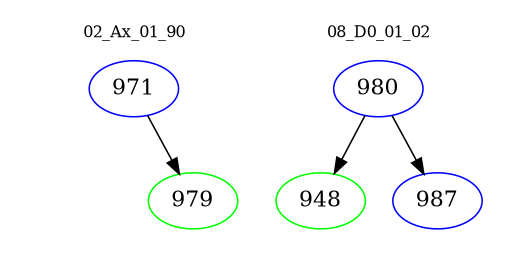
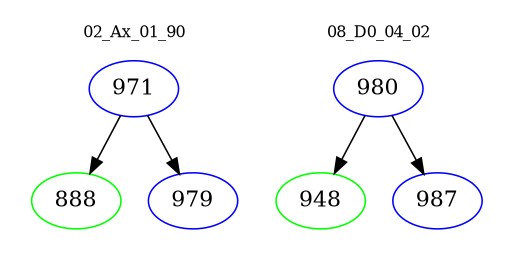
(379, 33) -> (379, 33)
none -> (76, 201)
(193, 201) -> (193, 201)
